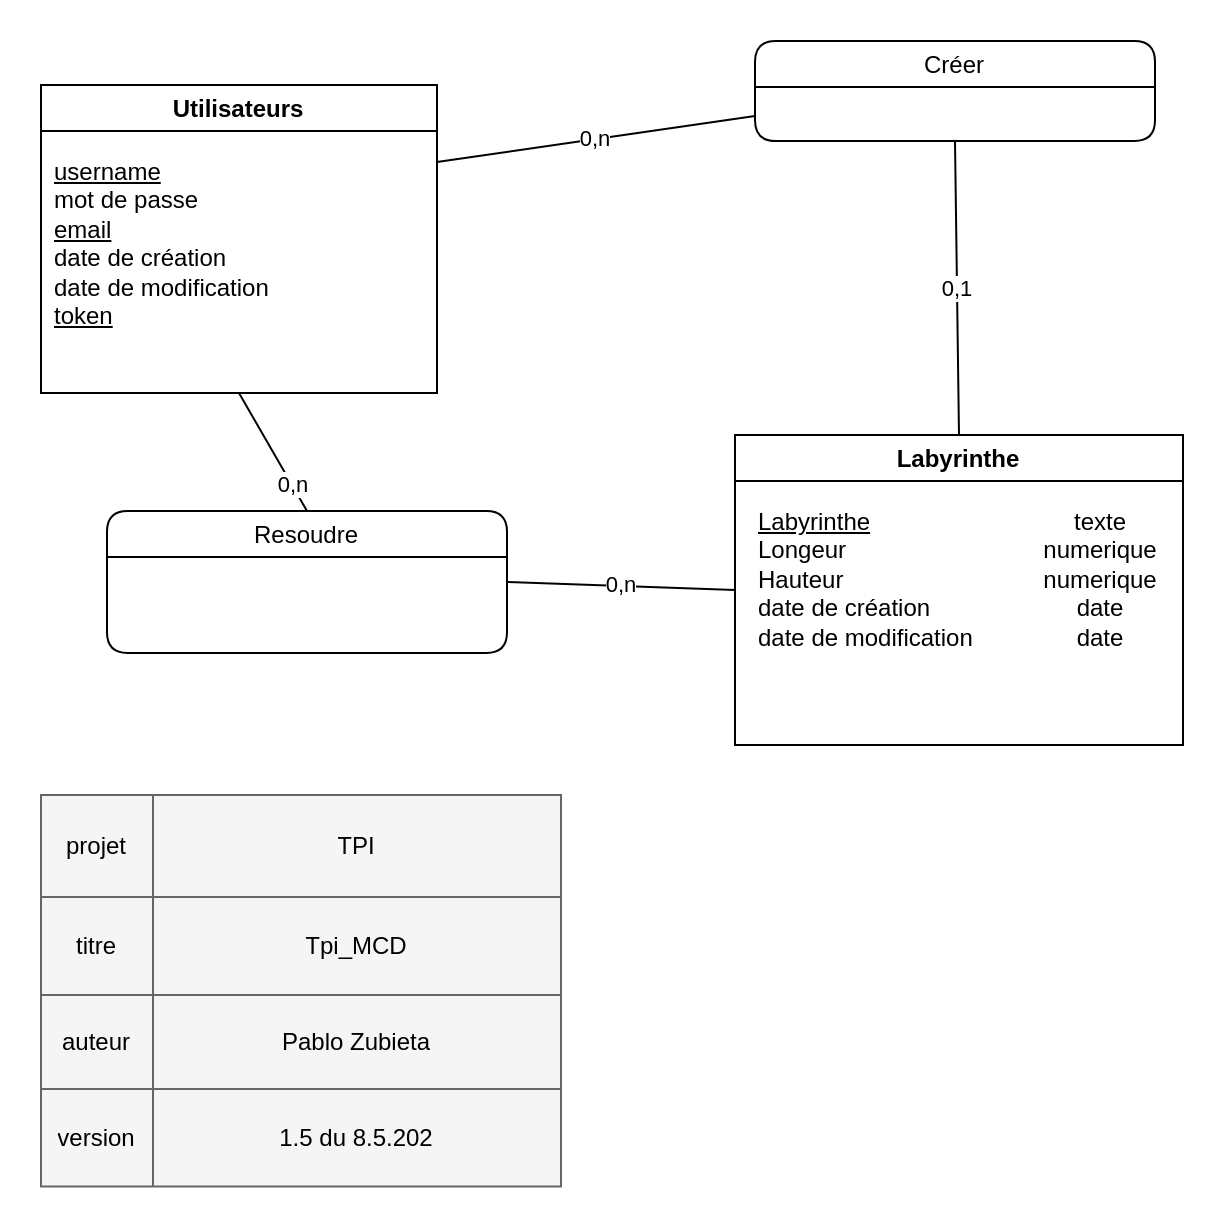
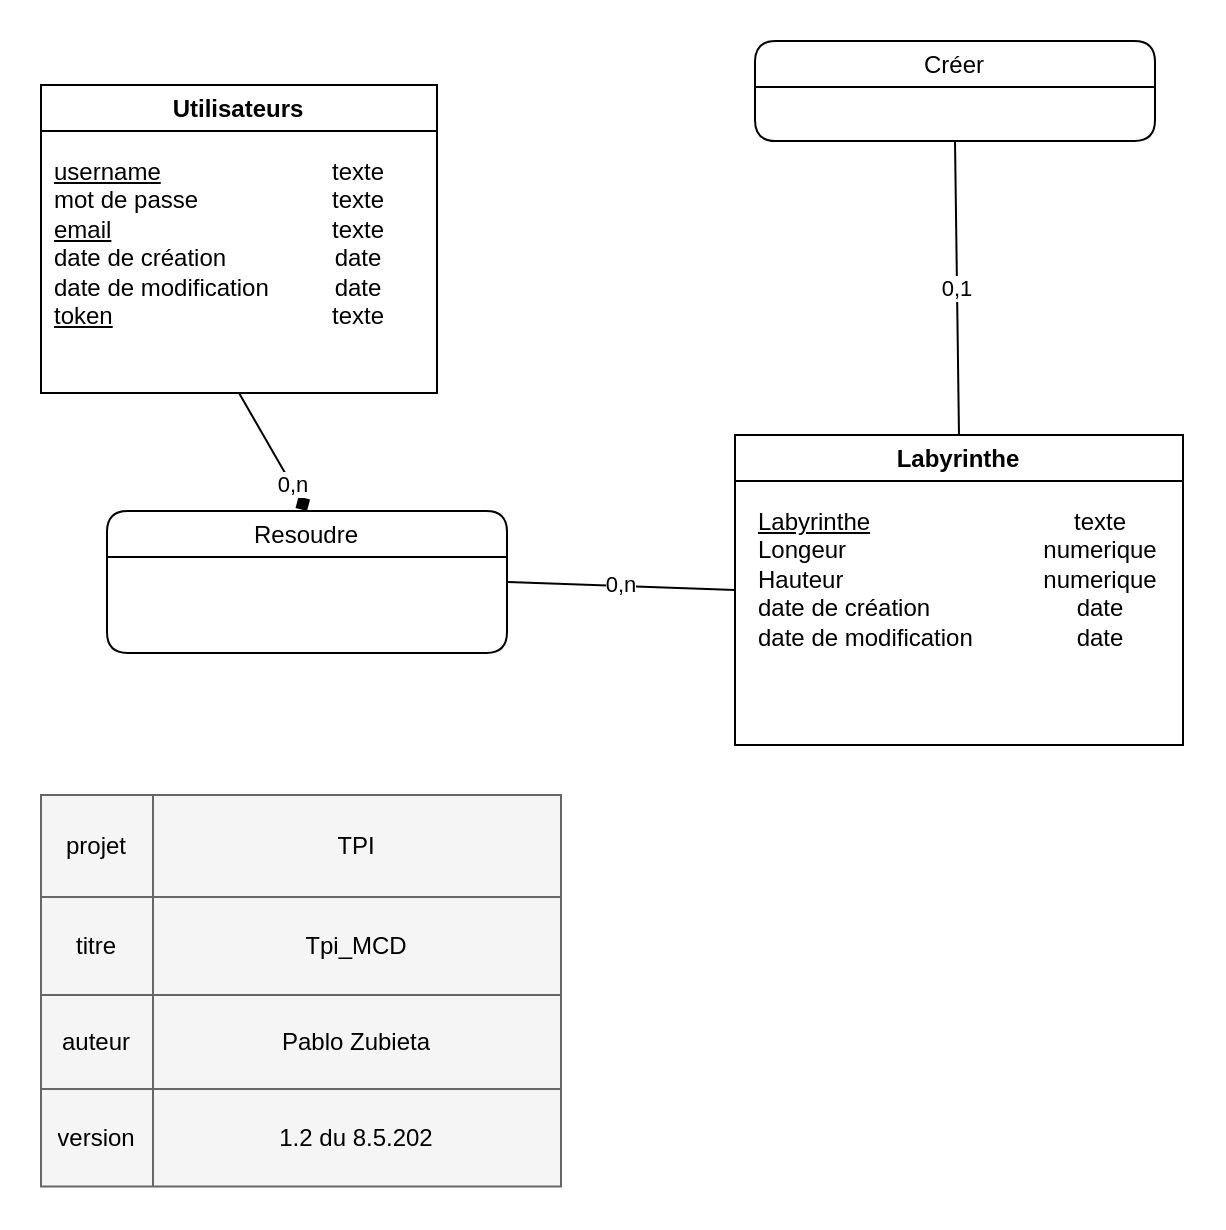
(598, 139) -> none
none -> (359, 253)
(303, 503) -> (299, 497)
(357, 1139) -> (357, 1139)
